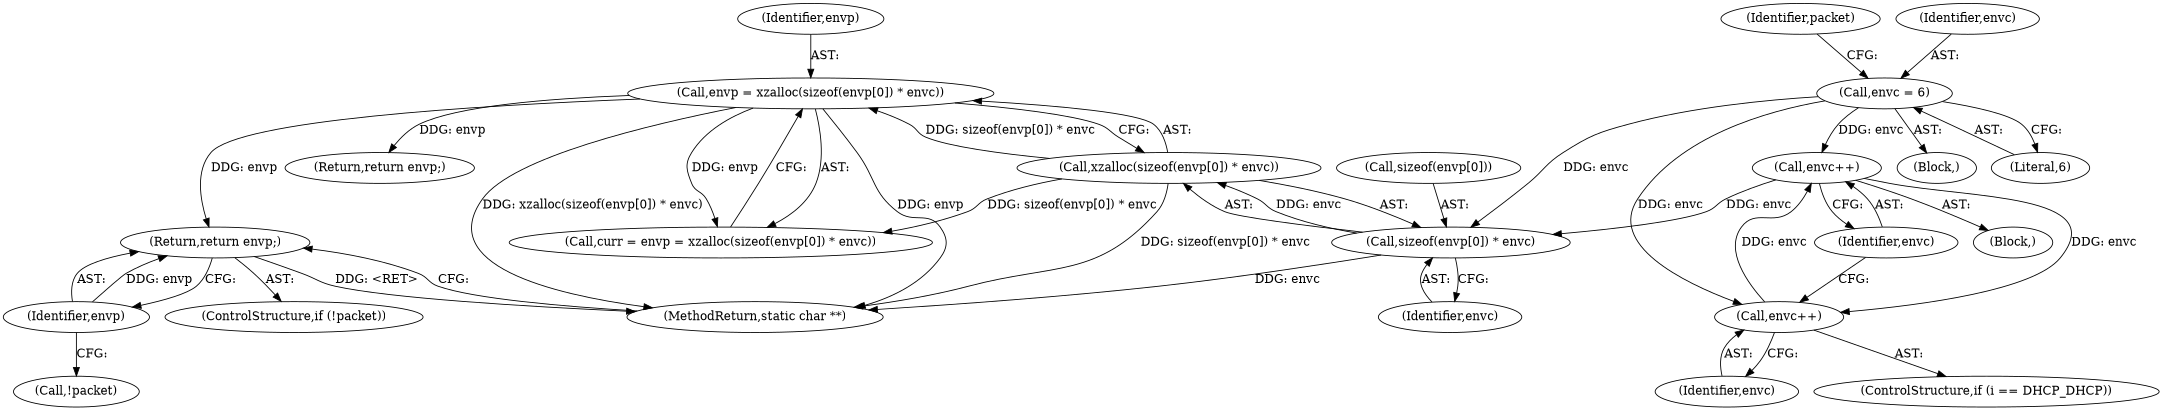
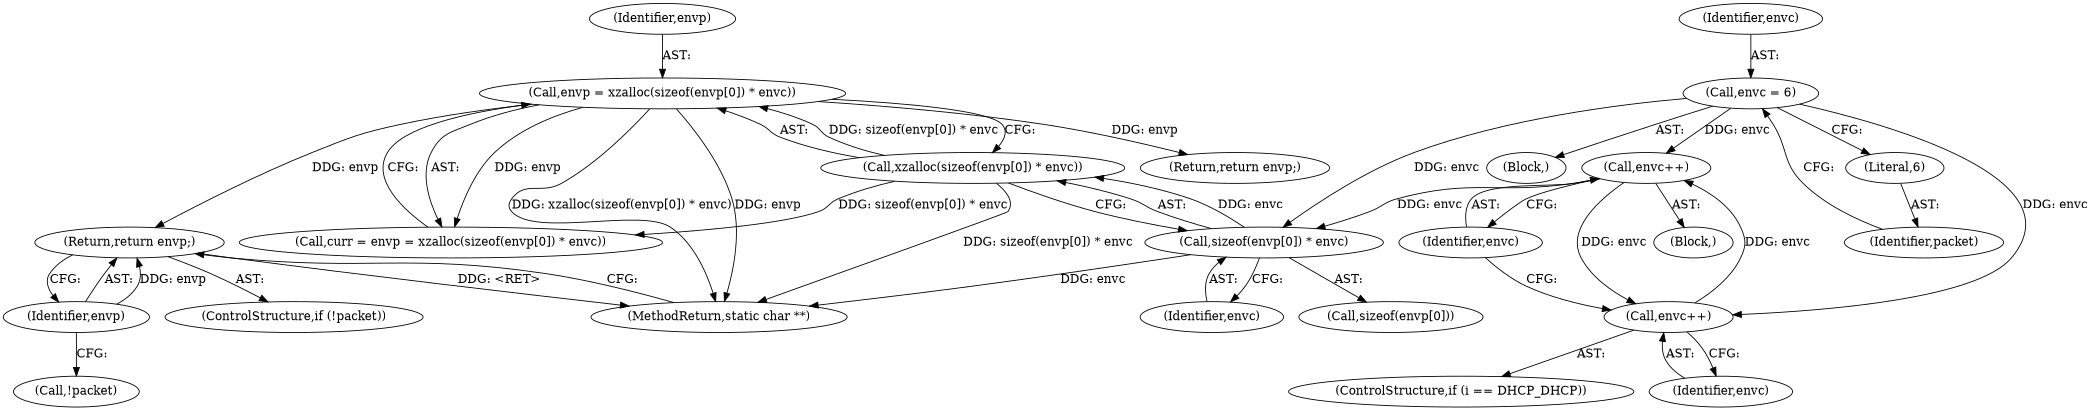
(1968, 133) -> (1908, 201)
(1439, 201) -> (1324, 278)
(1396, 205) -> (1113, 205)
